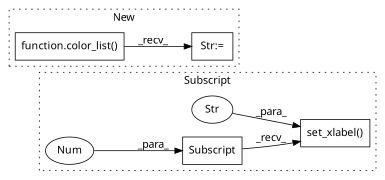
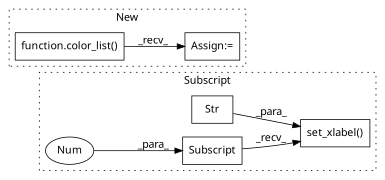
(212, 46) -> (212, 46)
(212, 110) -> (212, 110)
